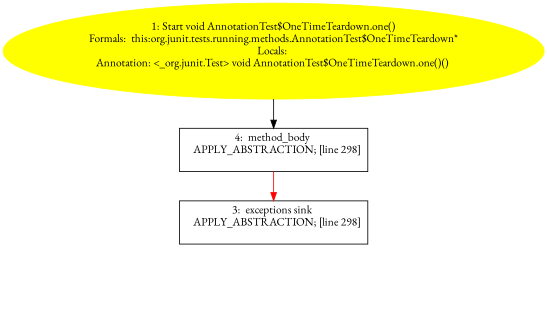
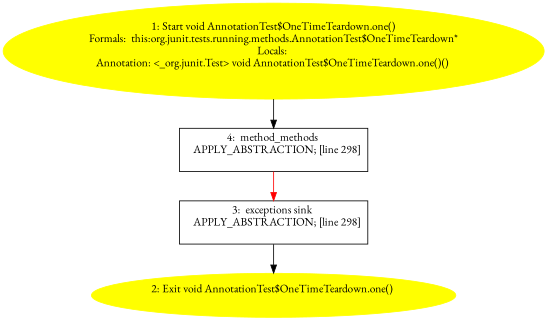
(274, 150) -> (274, 150)
none -> (274, 295)
